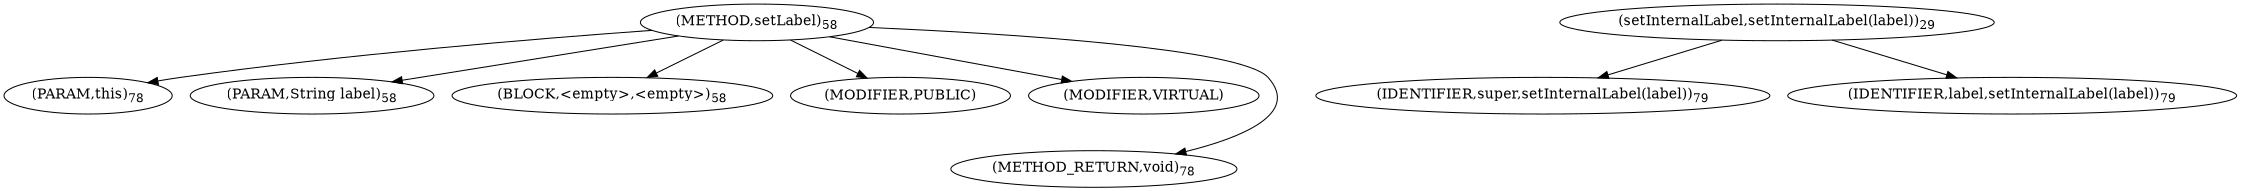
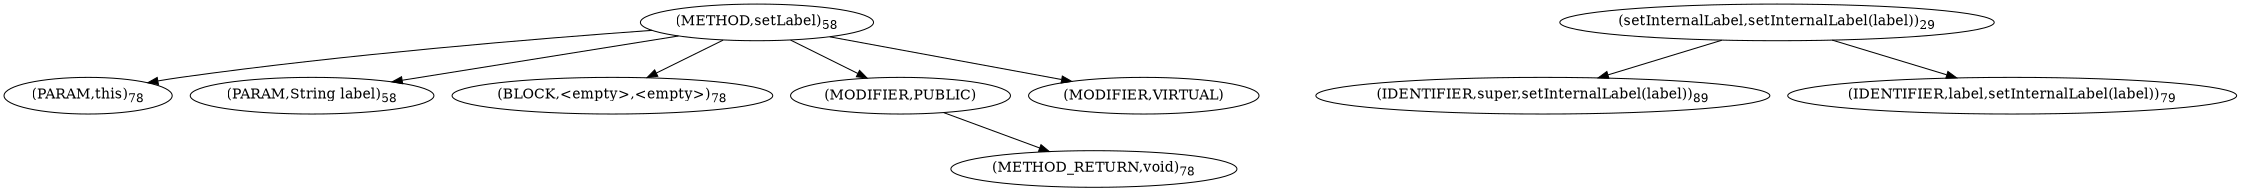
(1138, 47) -> (992, 130)
(719, 94) -> (719, 94)
(1701, 94) -> (1701, 94)
